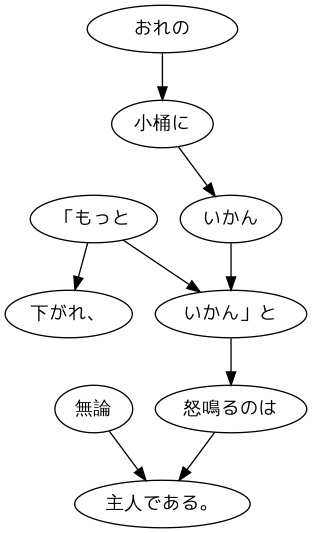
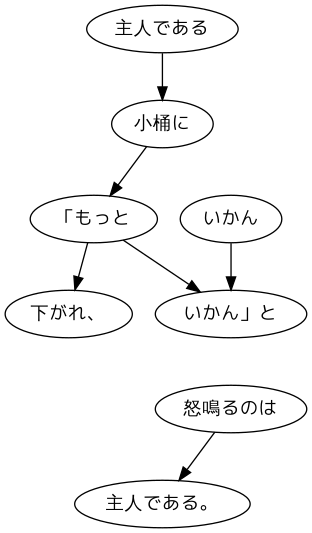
(162, 29) -> (162, 29)
(193, 166) -> (132, 166)
(231, 355) -> none
(94, 409) -> none
